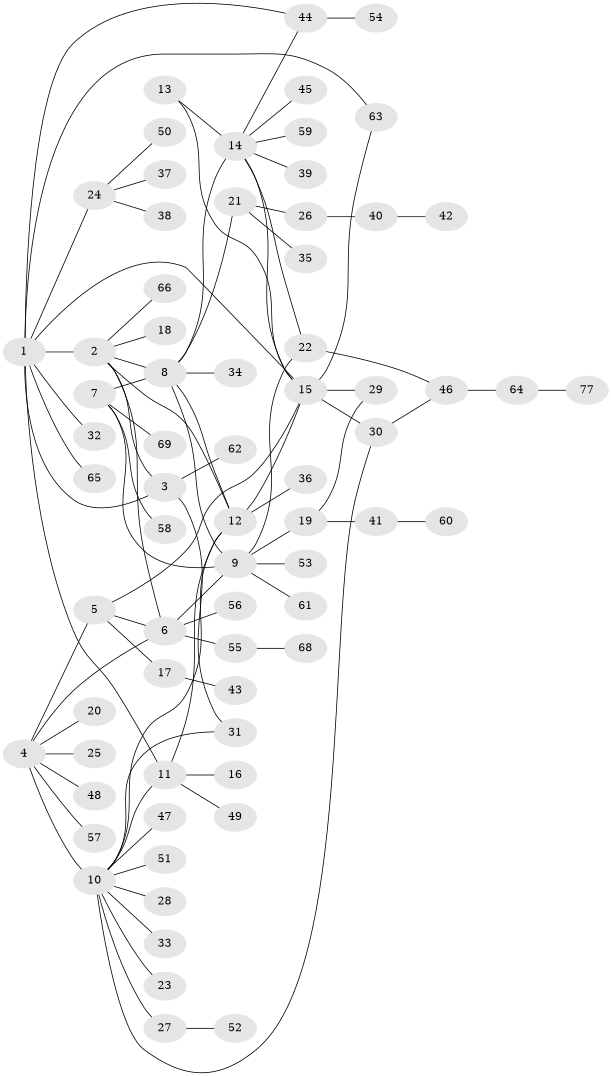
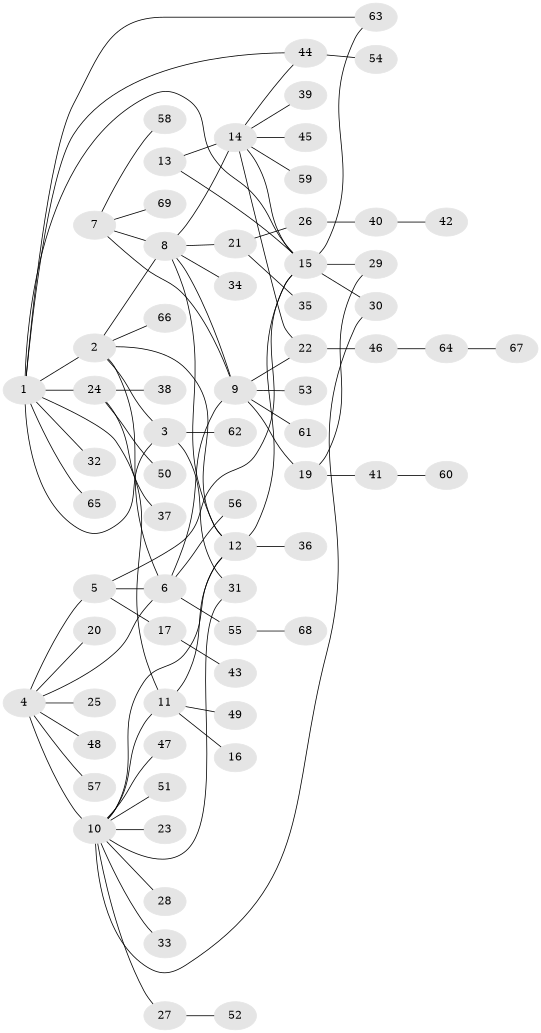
(165, 331) -> none
(587, 390) -> (517, 349)
(411, 411) -> none
